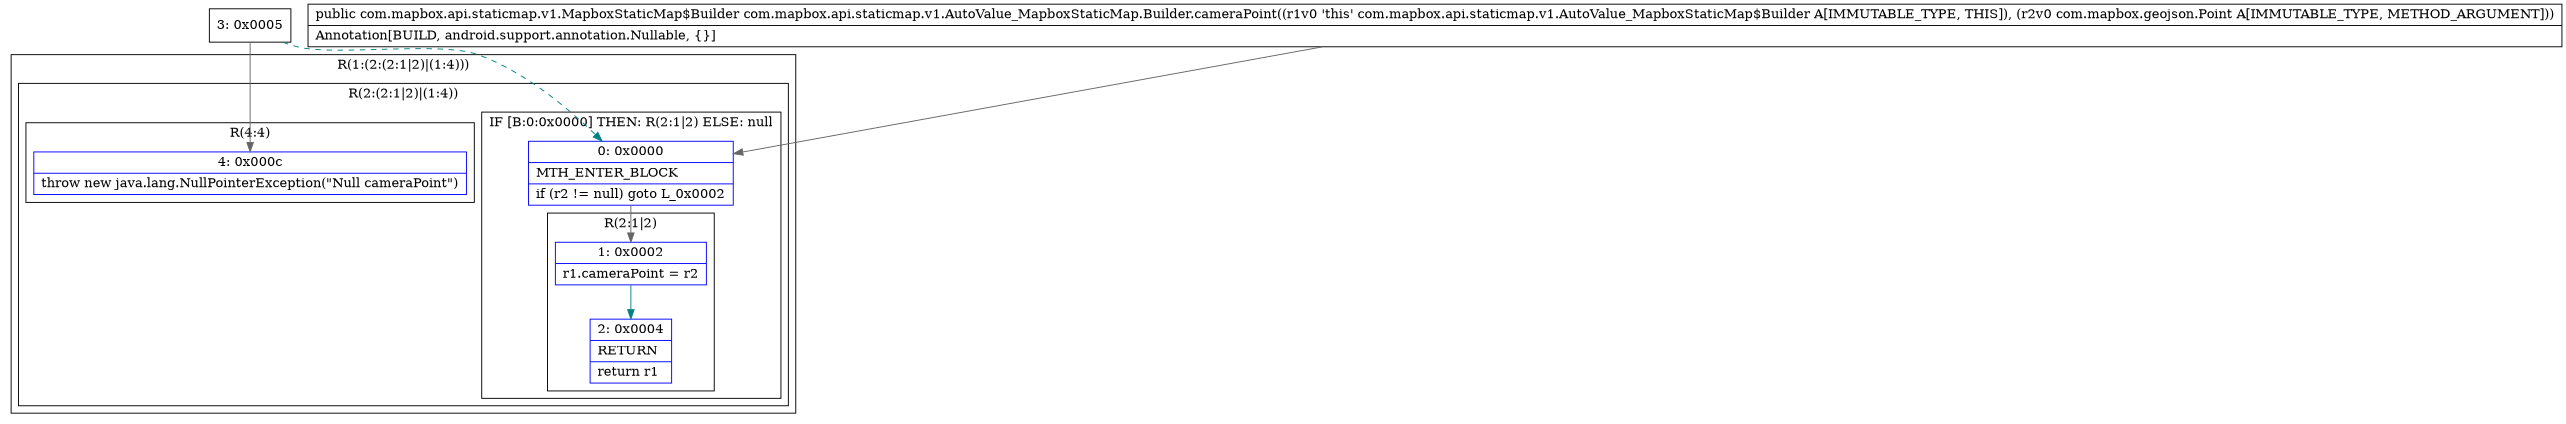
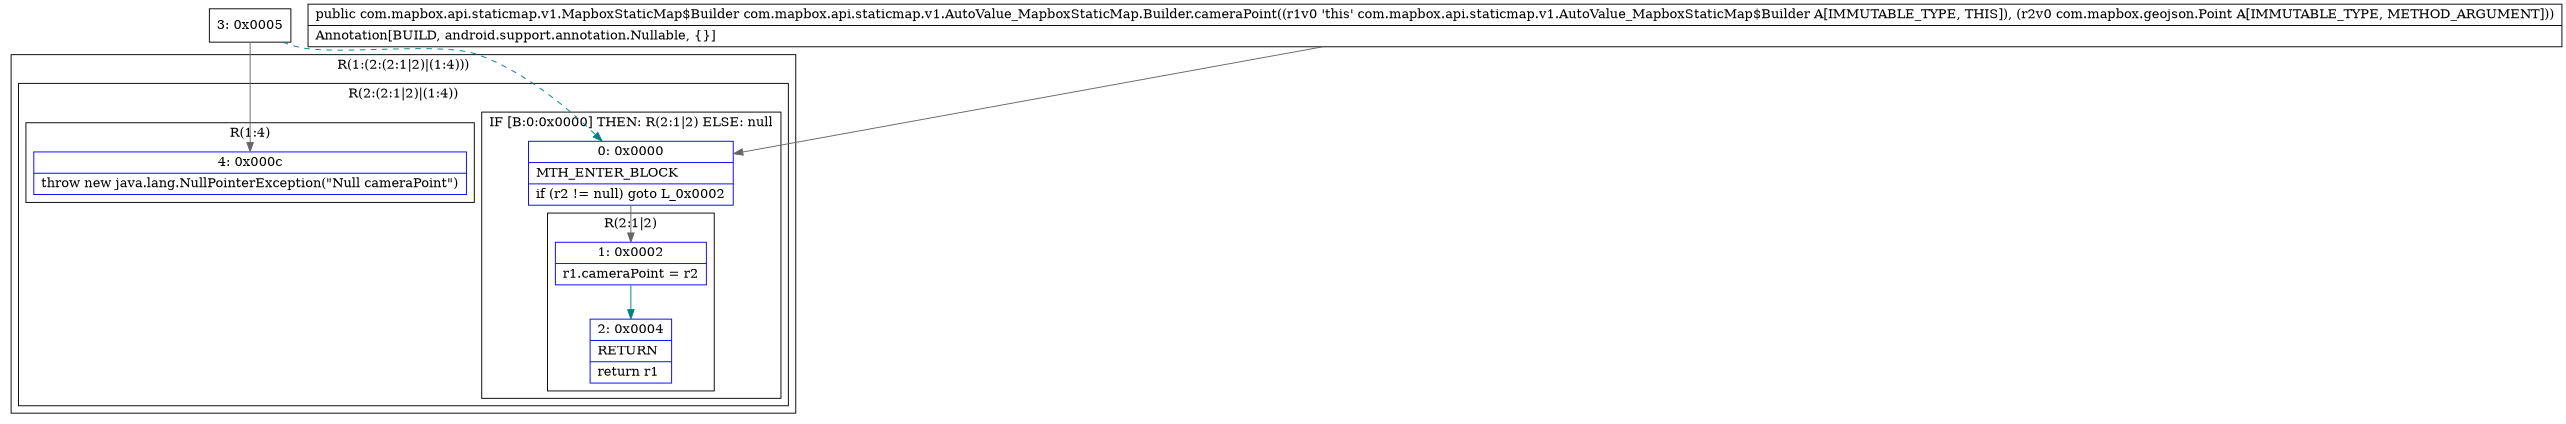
(250, 133) -> (250, 133)
